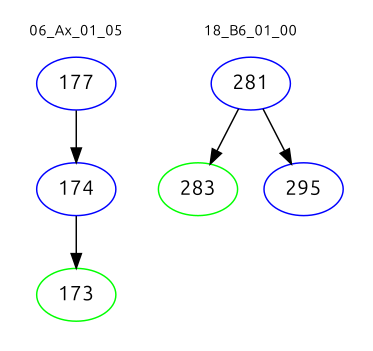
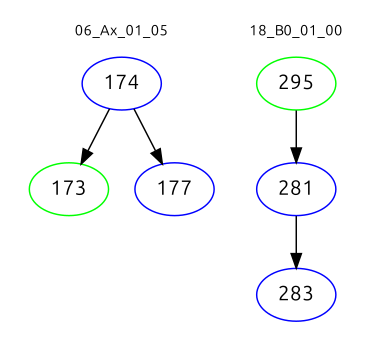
(251, 32) -> (296, 32)
(76, 129) -> (145, 130)
(274, 130) -> (296, 129)
(198, 189) -> (296, 295)
(304, 189) -> (296, 84)
